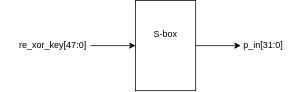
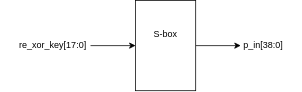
(53, 45) -> (53, 45)
(263, 45) -> (263, 45)
